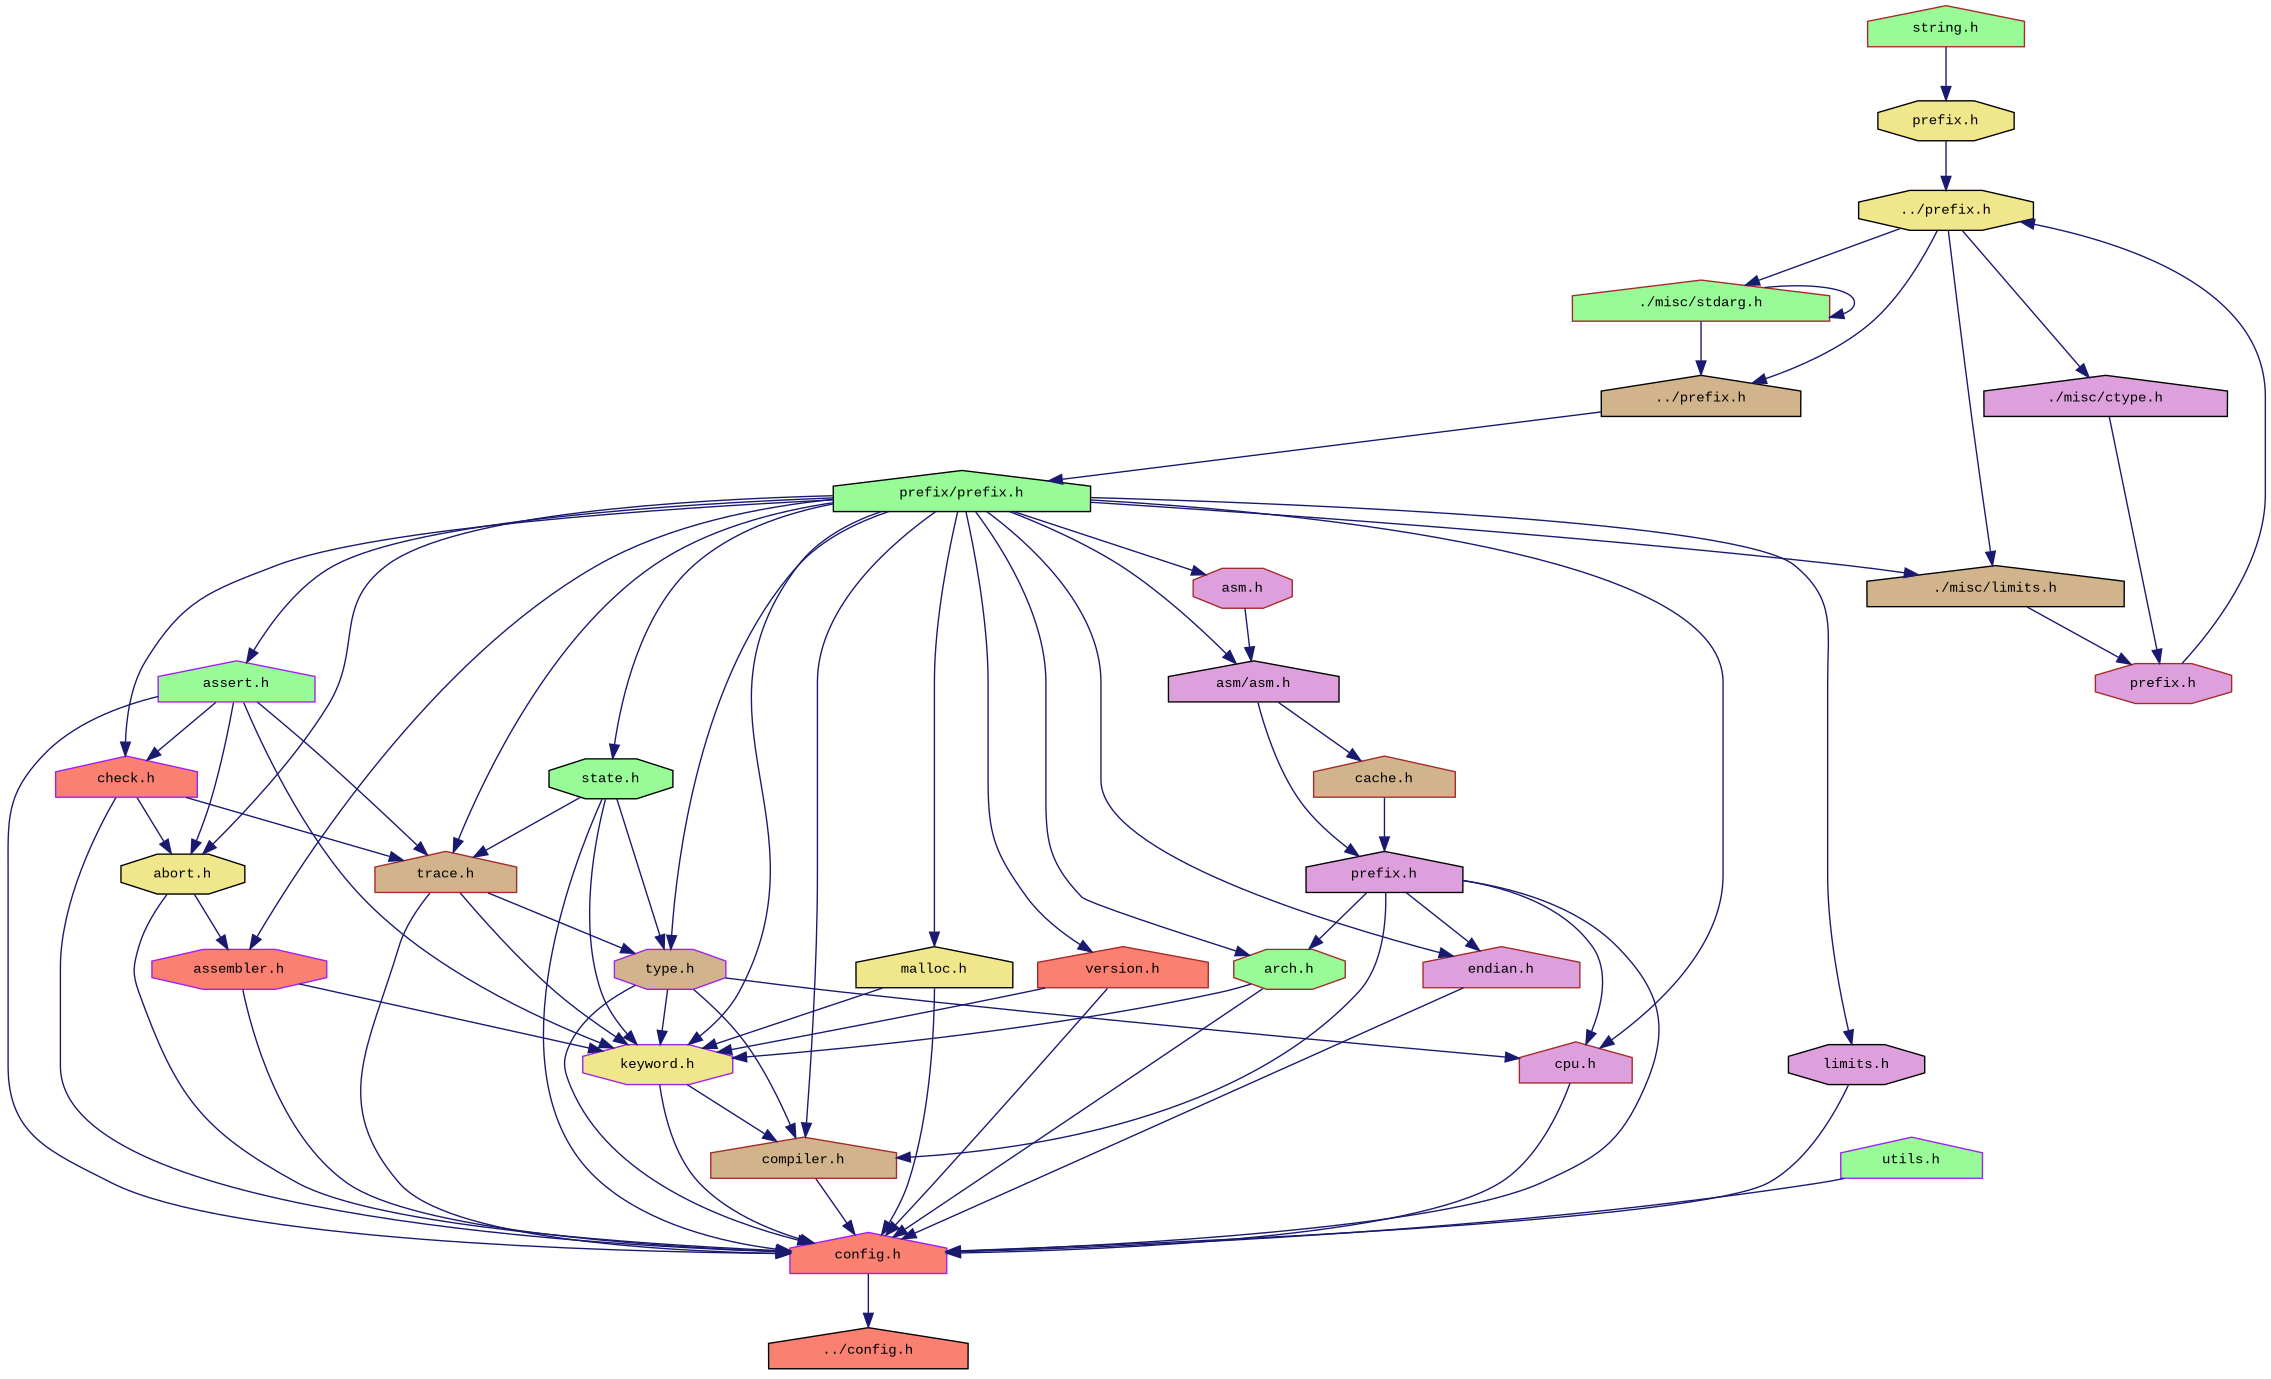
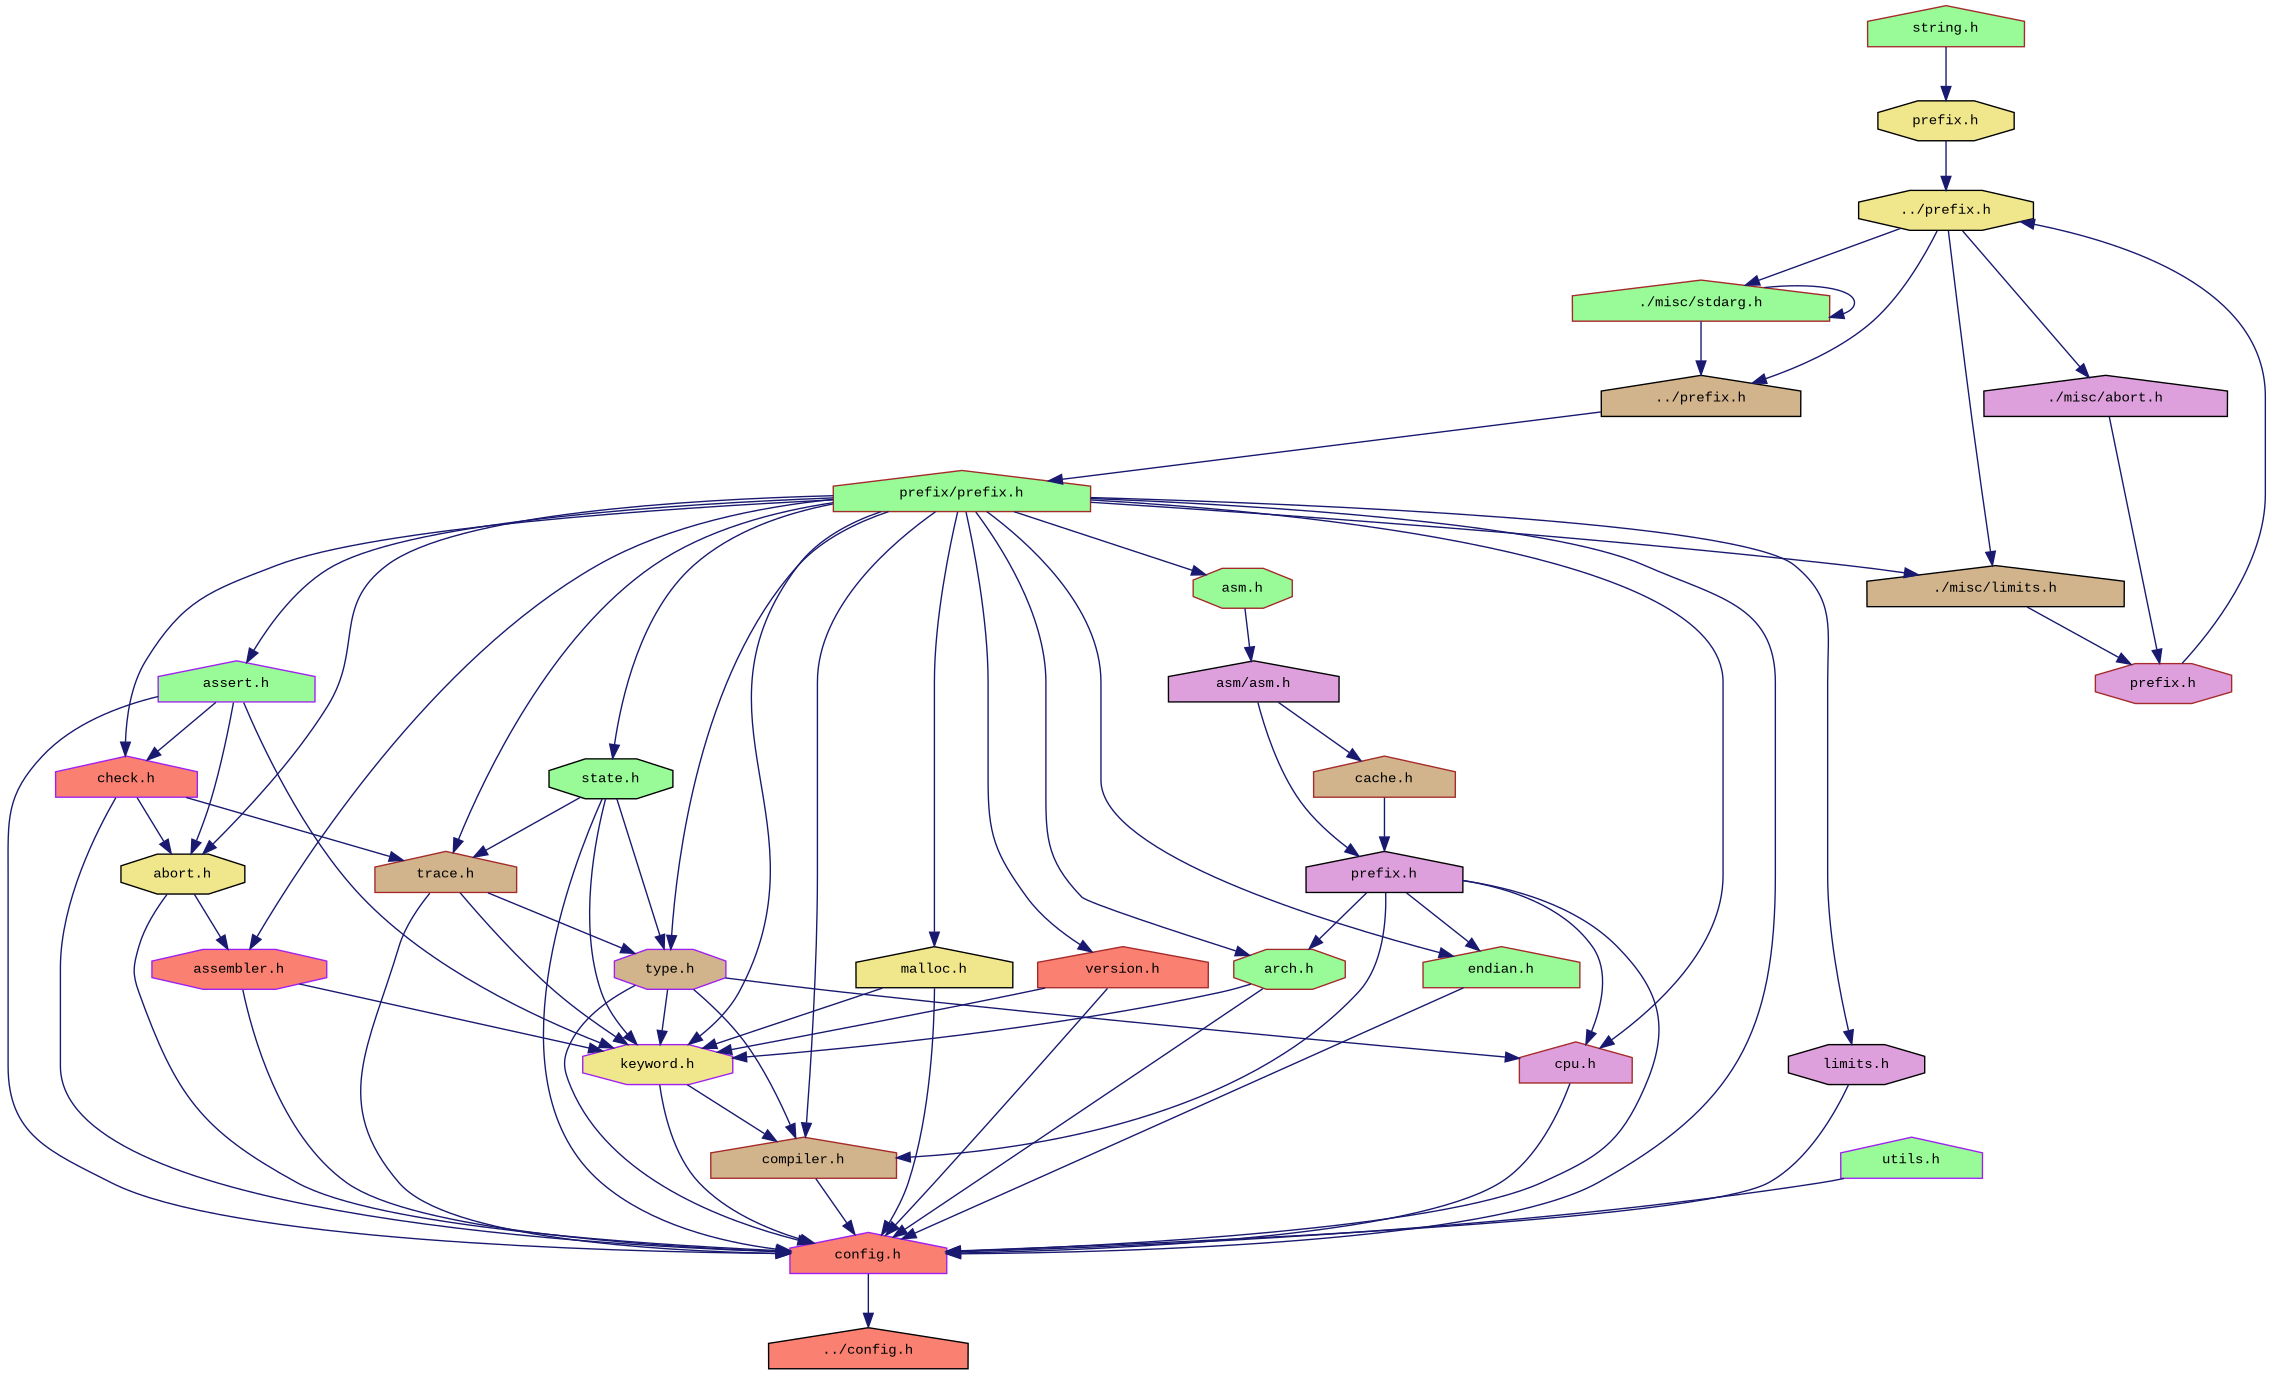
(2106, 398) -> (2106, 398)
(962, 493) -> (962, 493)
(1126, 570) -> (1774, 916)
(1243, 588) -> (1243, 588)
(338, 772) -> none
(1502, 969) -> (1502, 969)
